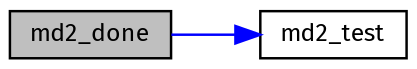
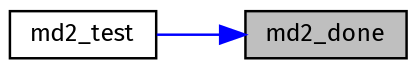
(203, 35) -> (188, 35)
